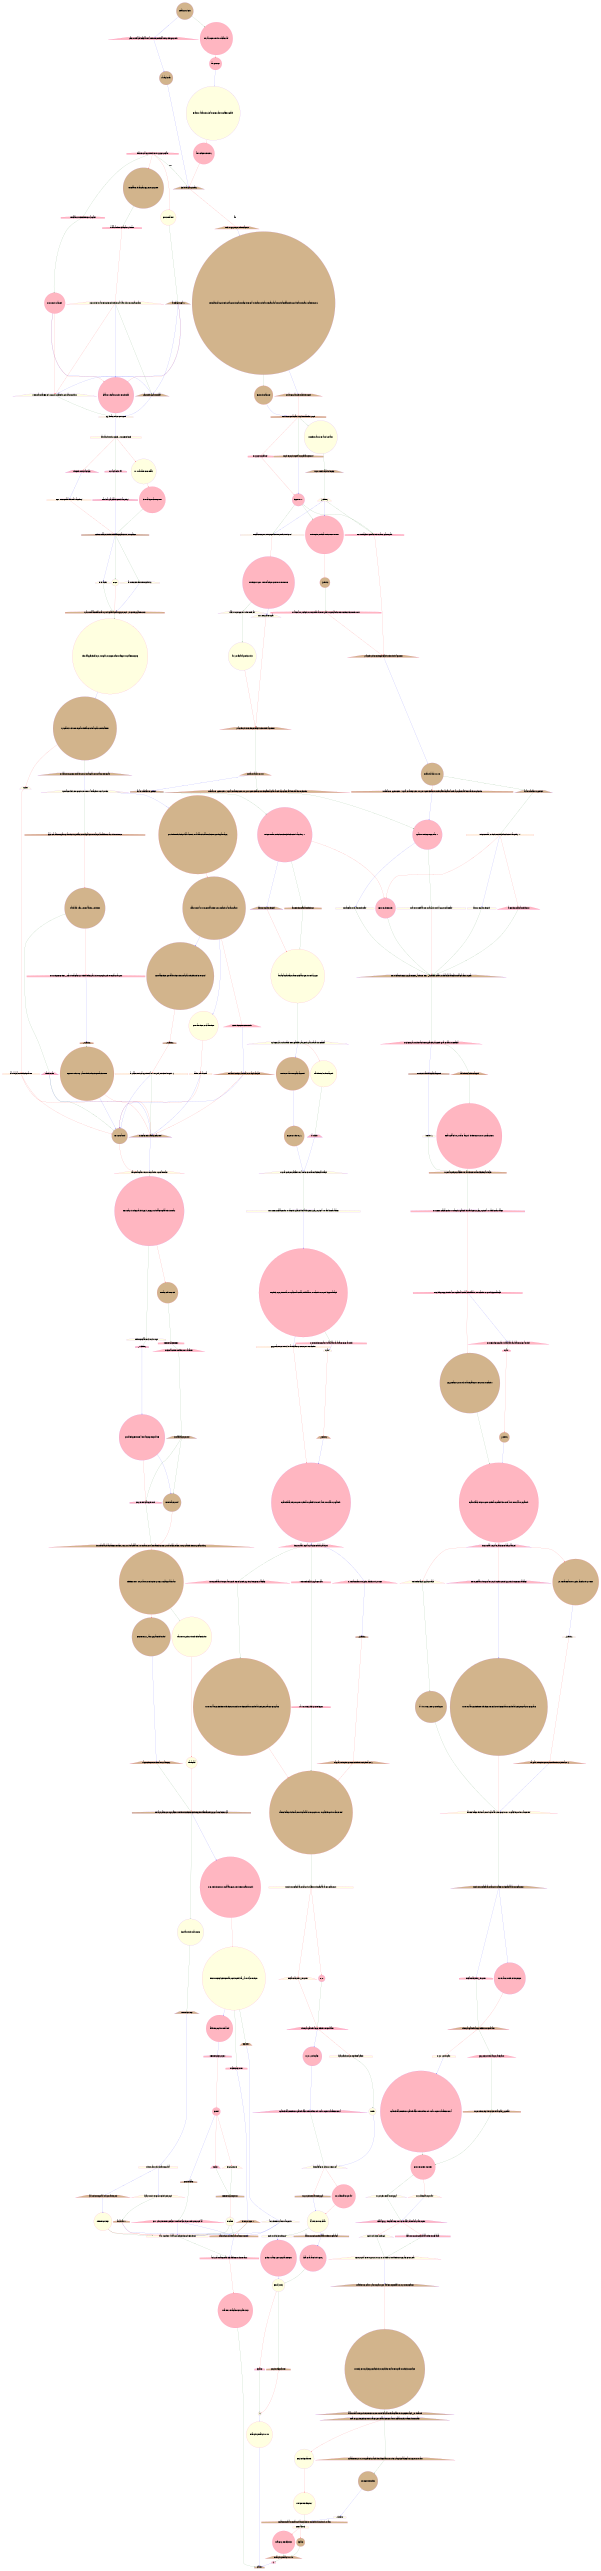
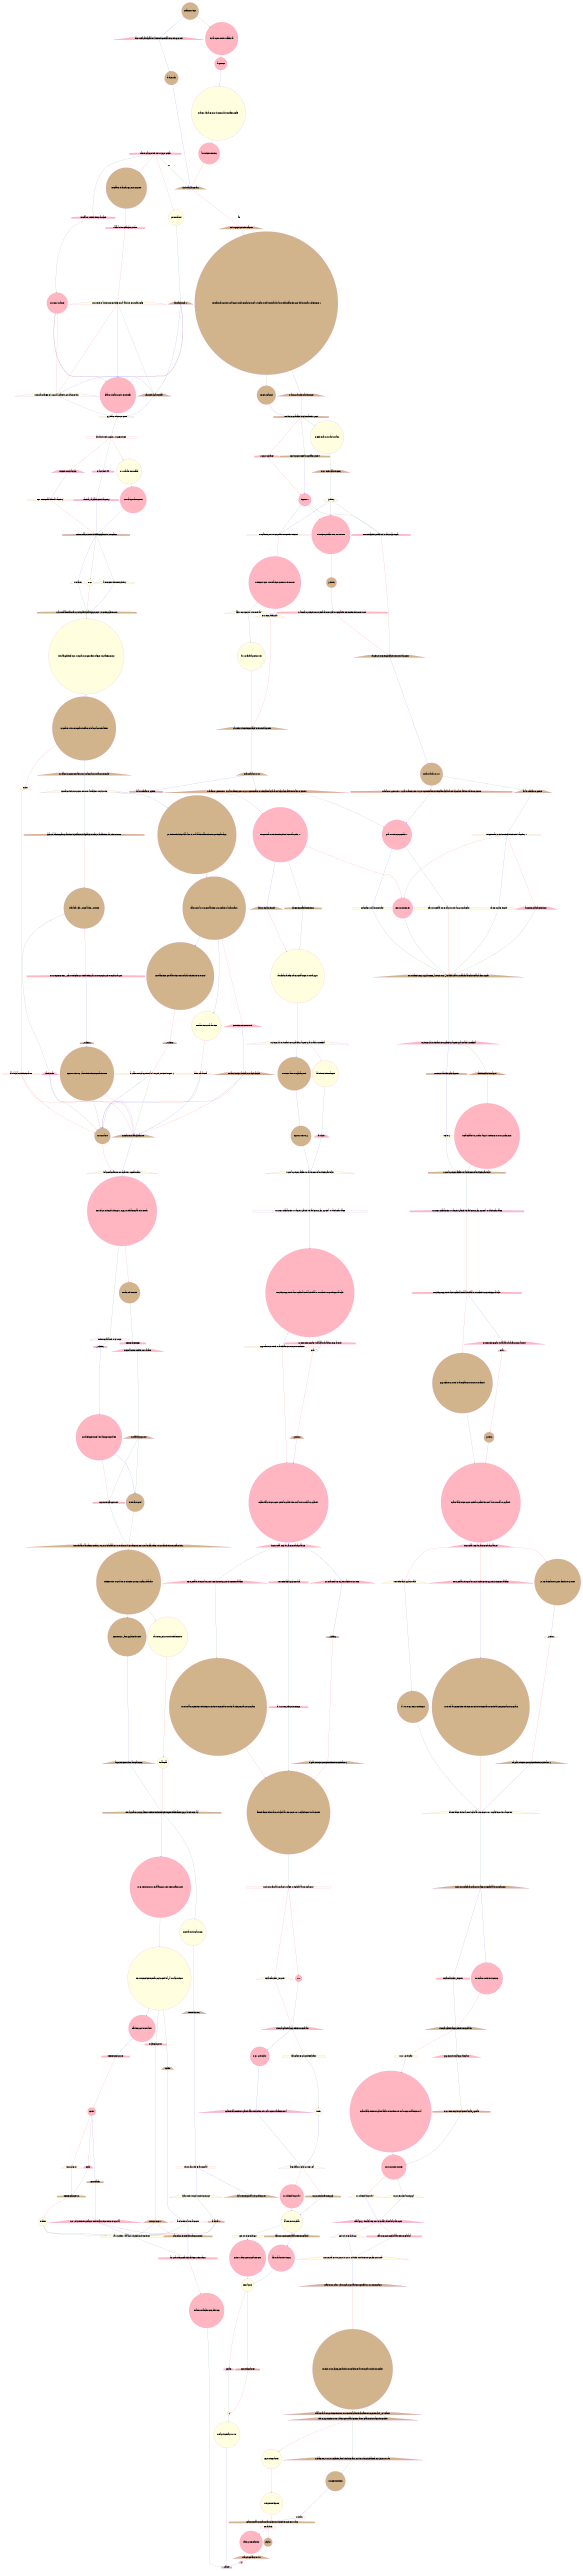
(103, 2222) -> none
